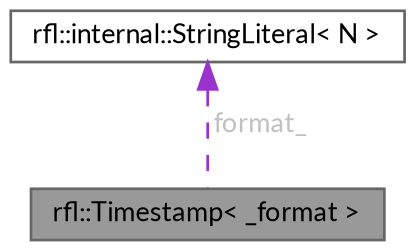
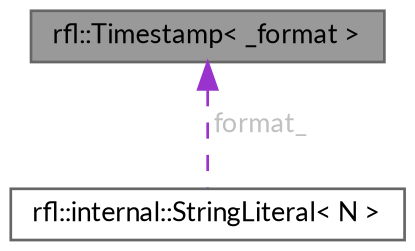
(208, 139) -> (208, 139)
